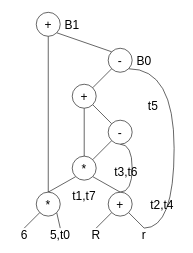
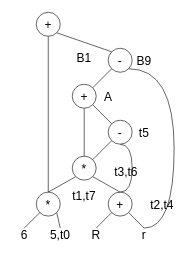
(72, 24) -> (84, 57)
(144, 60) -> (144, 60)
none -> (108, 96)
(153, 105) -> (144, 132)
